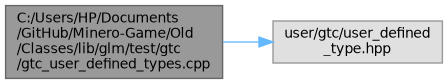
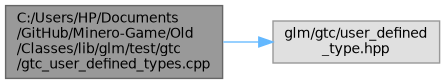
(358, 42) -> (356, 42)
